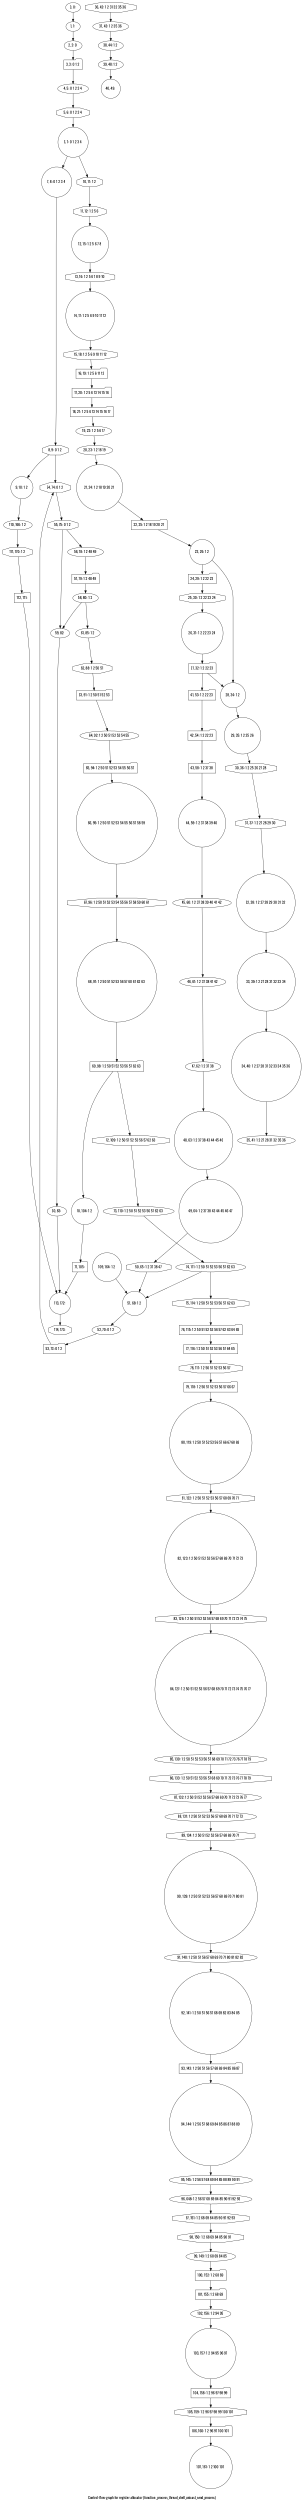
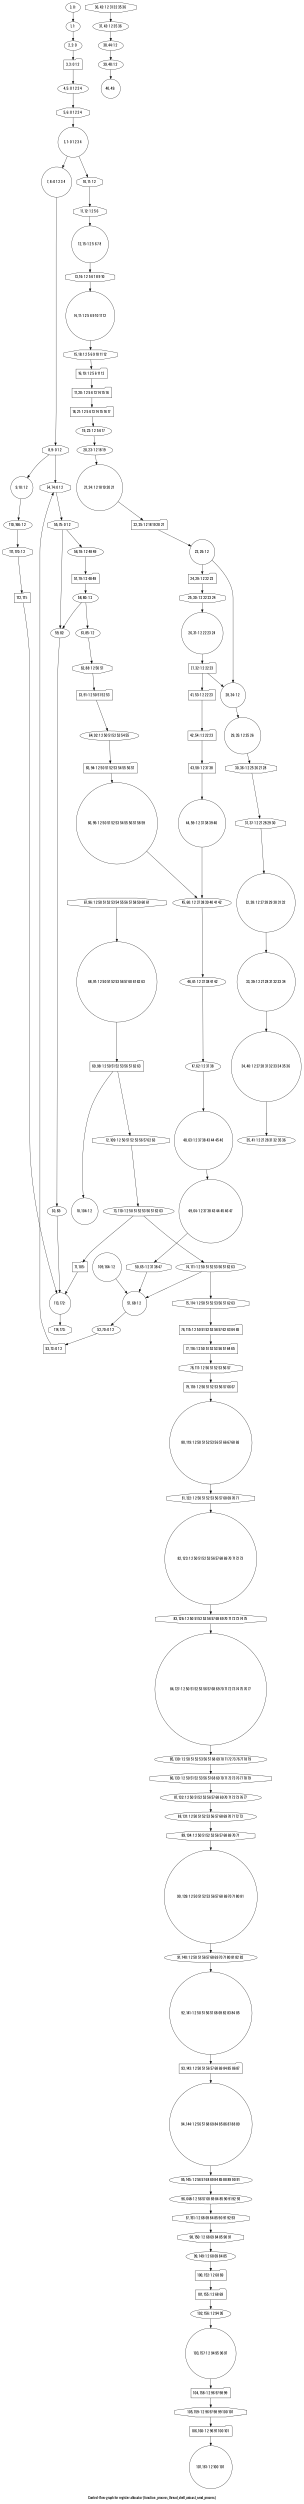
(117, 880) -> (171, 874)
(82, 1242) -> (108, 1237)
